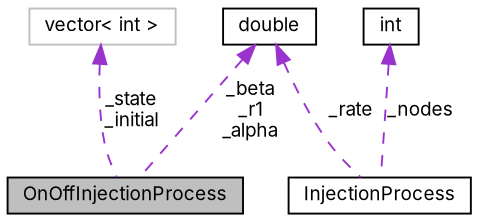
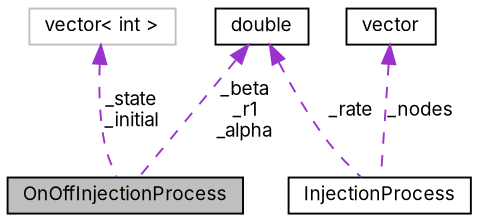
(391, 27) -> (391, 27)
